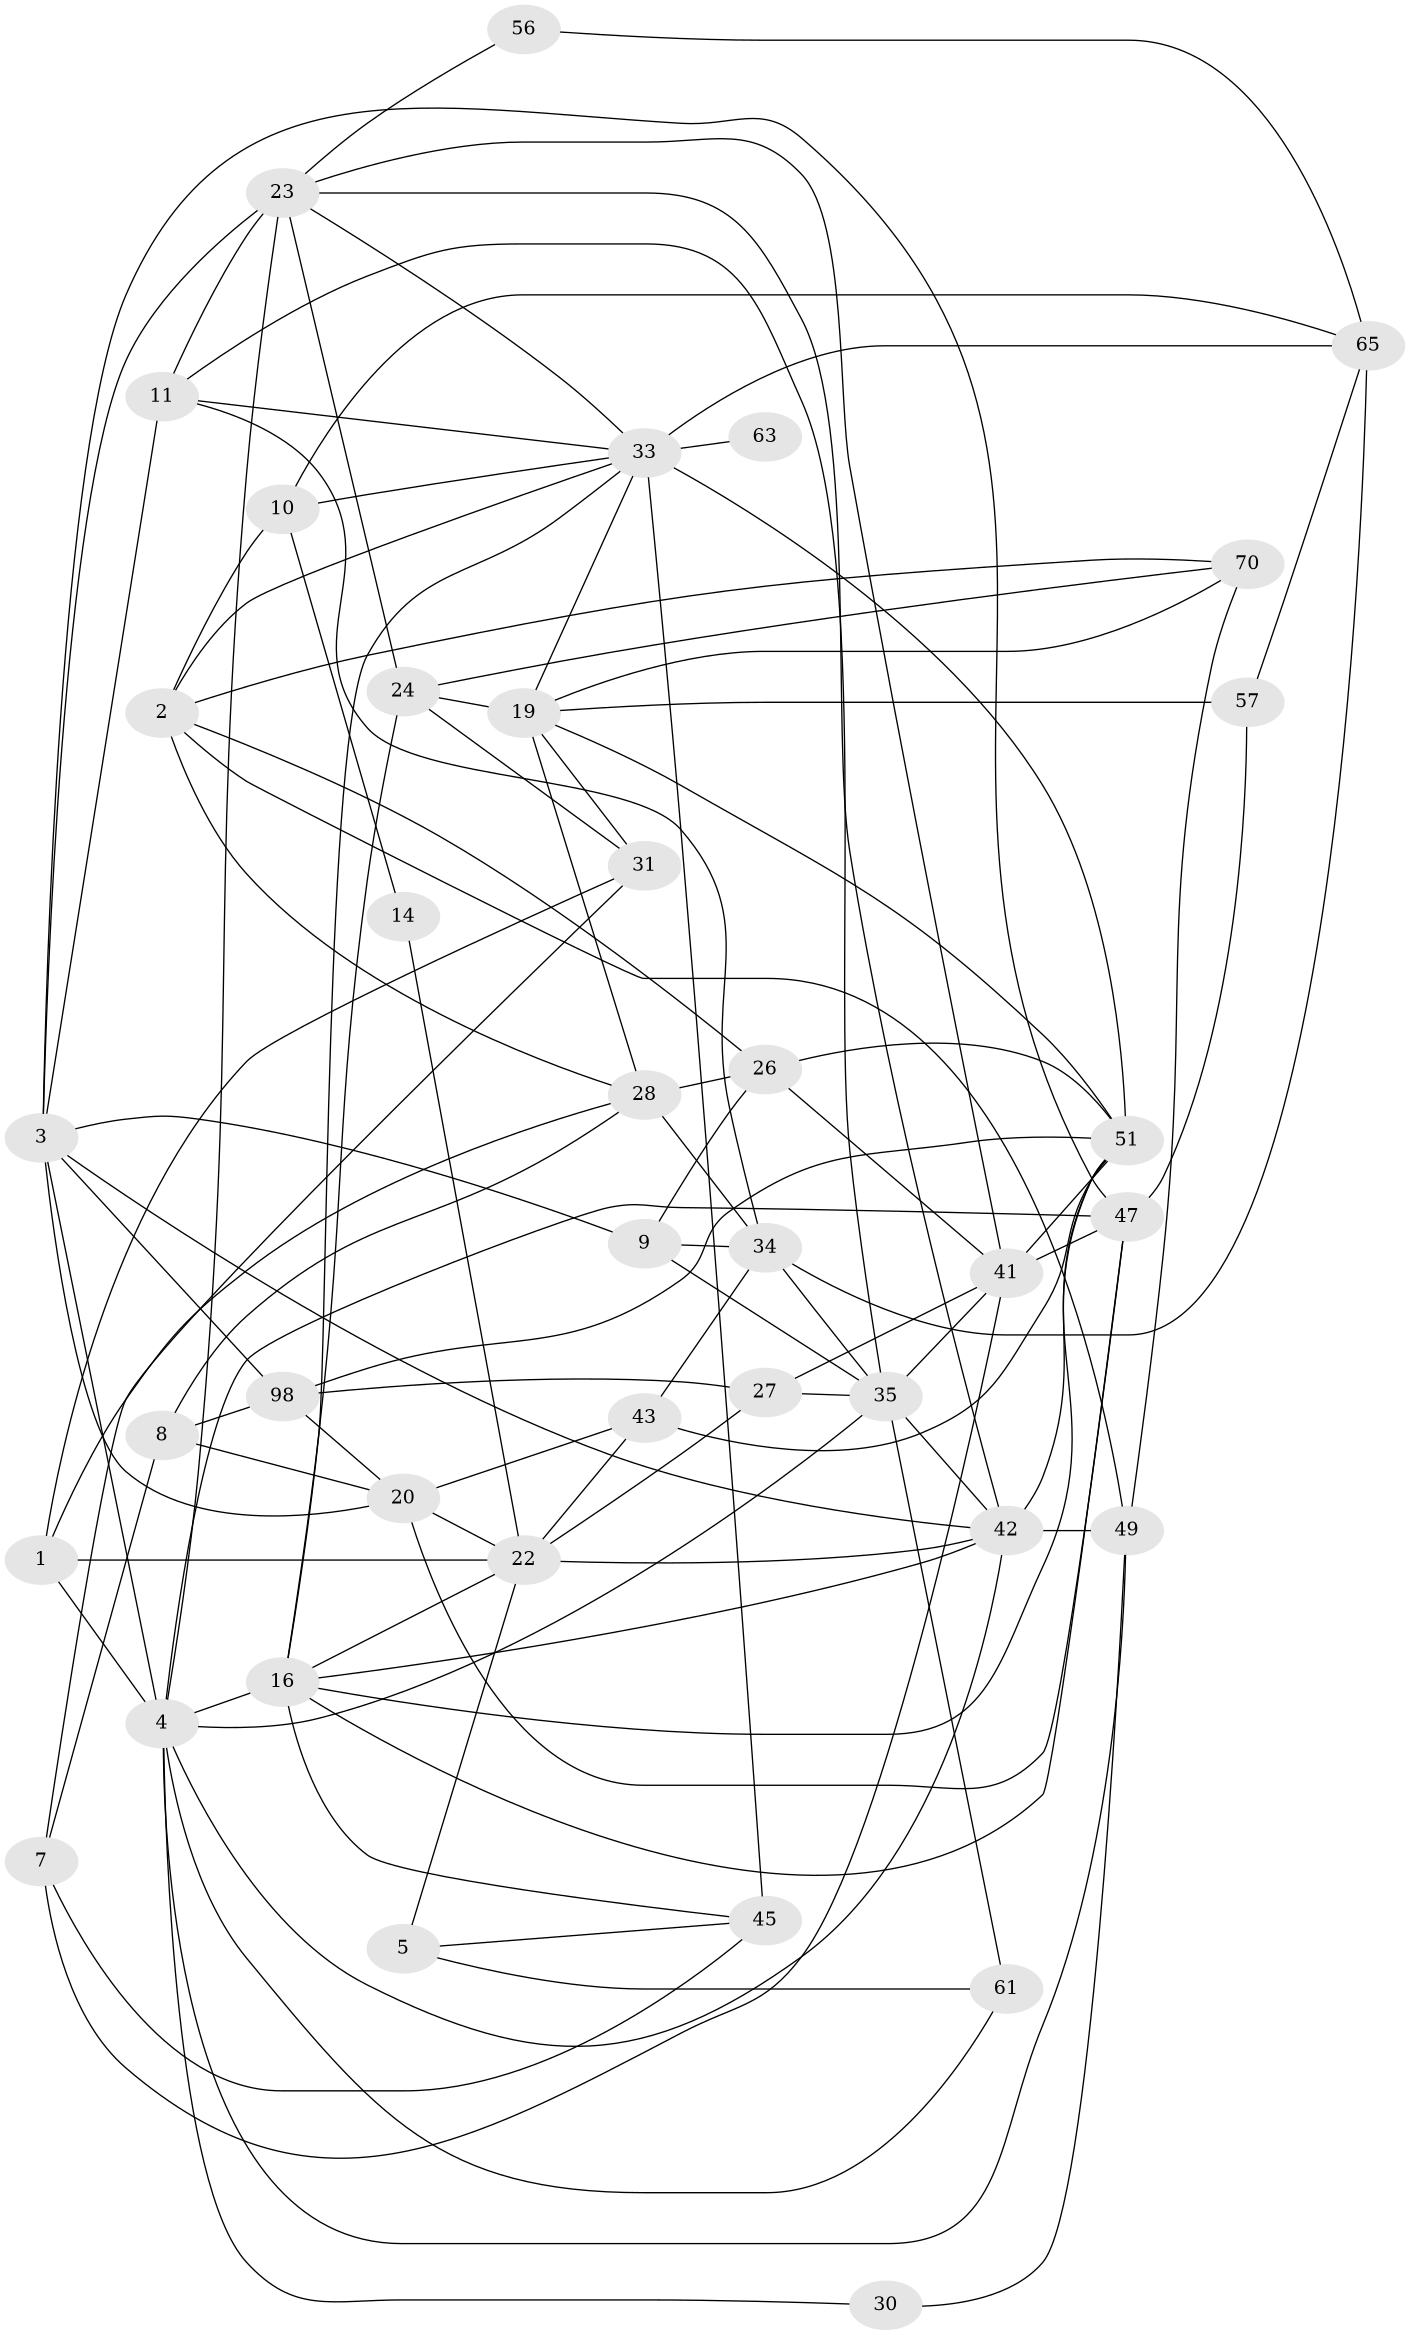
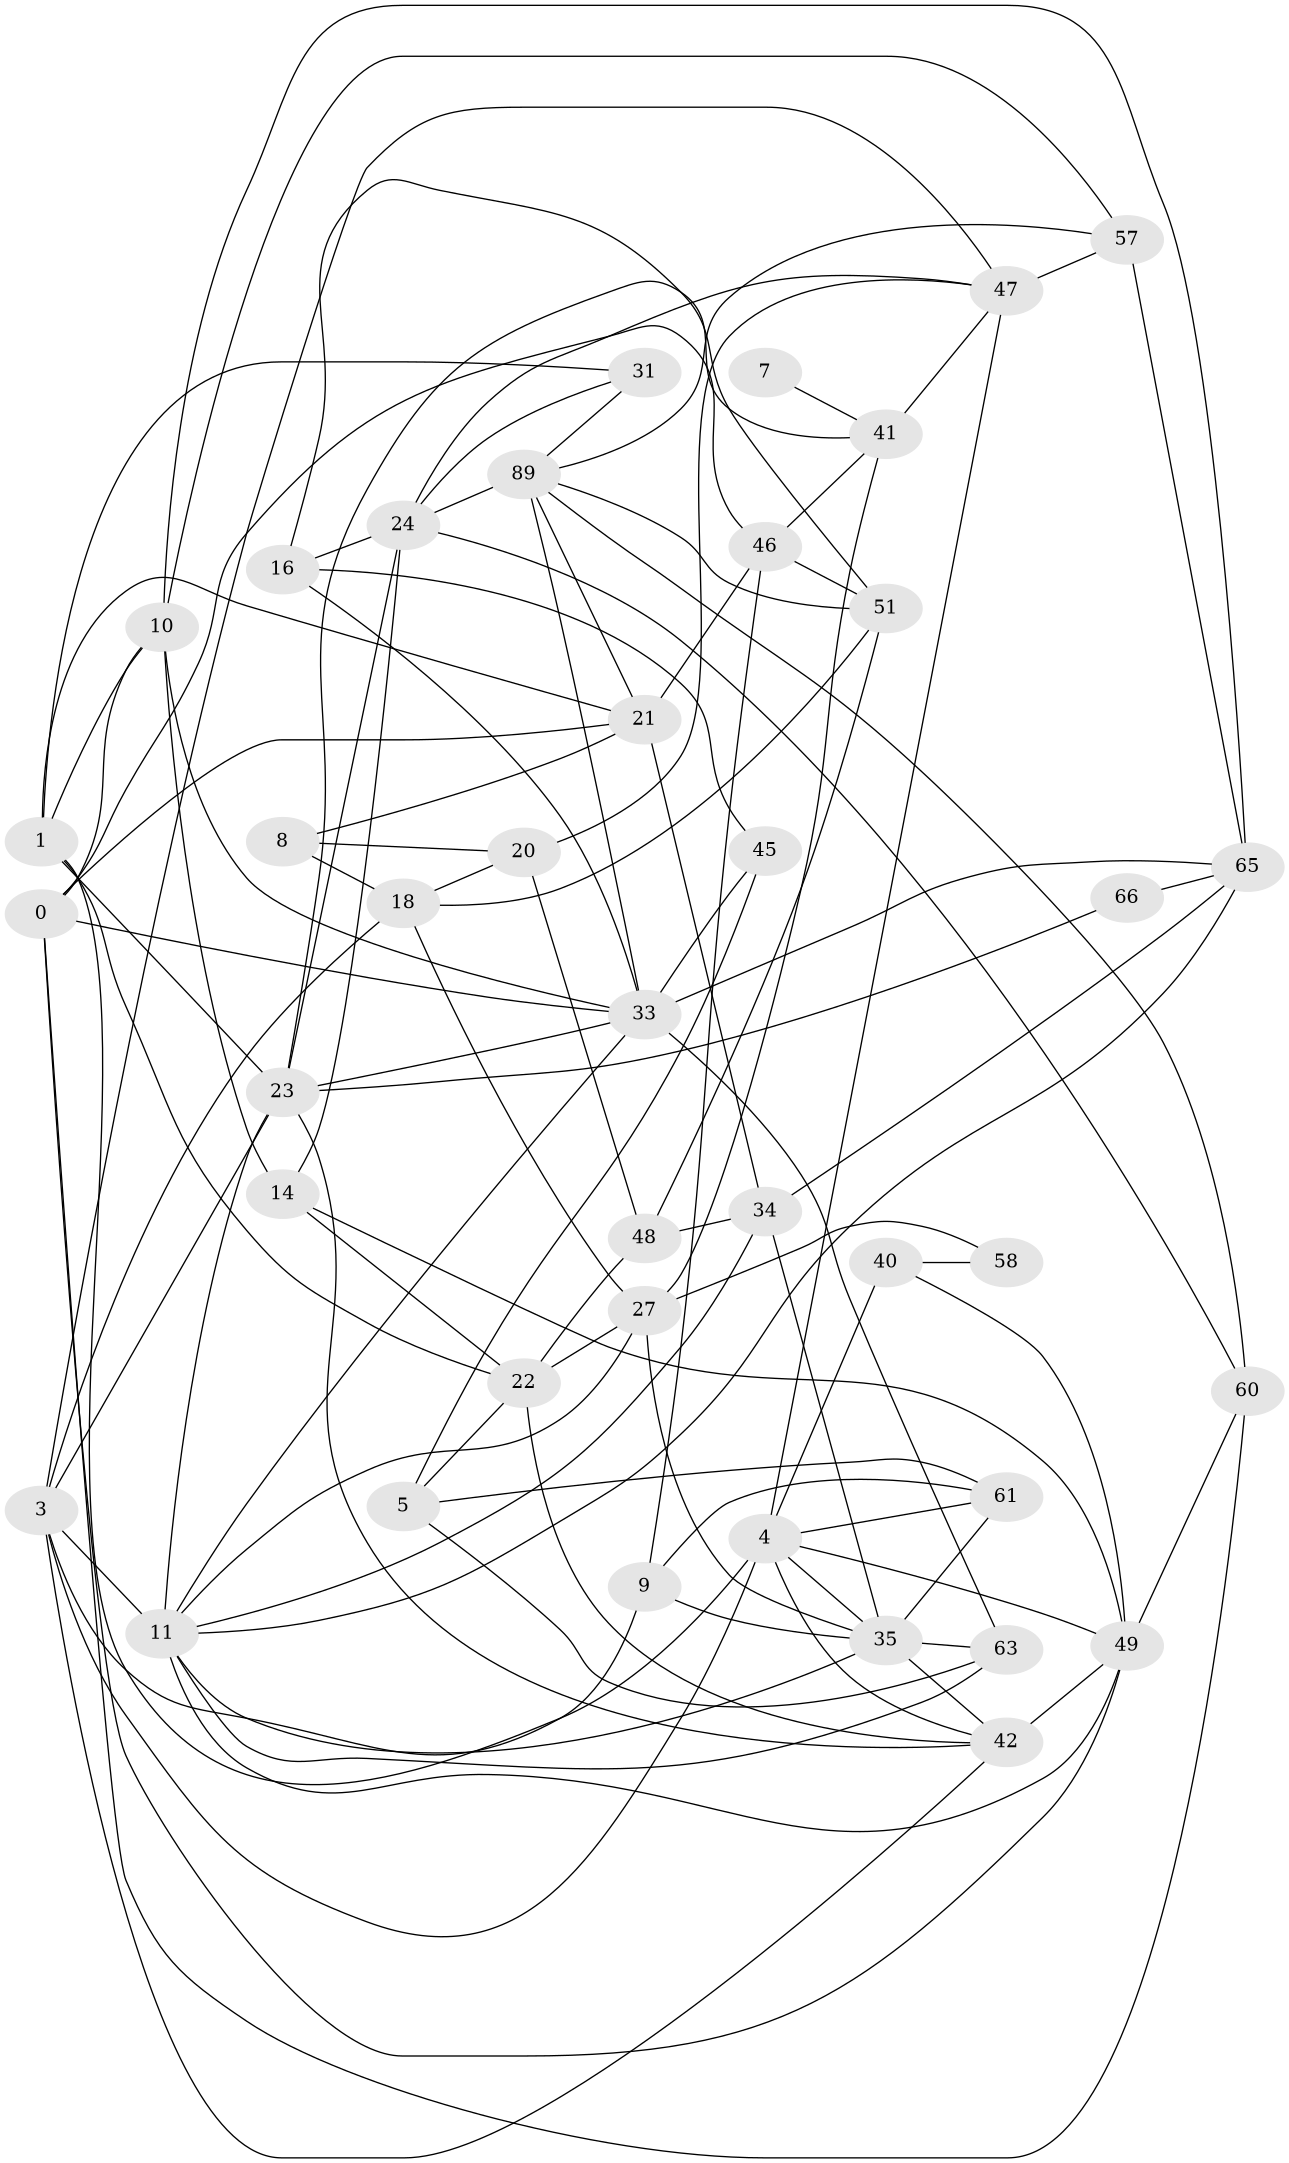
(524, 29) -> (1127, 898)
none -> (481, 56)
(1248, 564) -> (1248, 1391)
(162, 713) -> (42, 914)
(524, 713) -> (524, 474)
none -> (92, 730)
(1012, 742) -> none
none -> (366, 865)
(224, 958) -> (162, 967)
(765, 1070) -> (765, 547)
(645, 1095) -> (645, 720)
(1067, 1207) -> none
(696, 1245) -> (804, 1483)
(252, 1254) -> none
none -> (1007, 1263)
none -> (761, 1337)
(944, 1337) -> (946, 1645)
none -> (761, 1377)
(283, 1397) -> (403, 903)
(1061, 1407) -> none
(645, 1418) -> (645, 1238)
none -> (404, 1458)
(122, 1467) -> none
(464, 1529) -> none
(404, 1621) -> none
(650, 1626) -> none
(99, 1658) -> none
none -> (673, 1700)
(222, 1703) -> none
none -> (565, 1768)
none -> (647, 1794)
(945, 1853) -> (660, 315)
(350, 2091) -> none
(886, 2305) -> (886, 1263)
